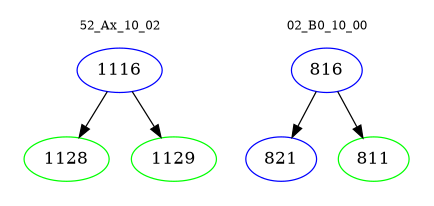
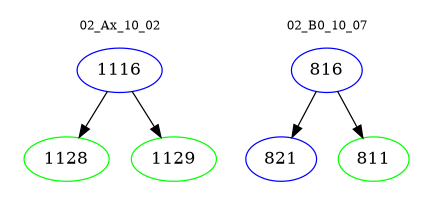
(120, 27) -> (120, 27)
(327, 27) -> (327, 27)
